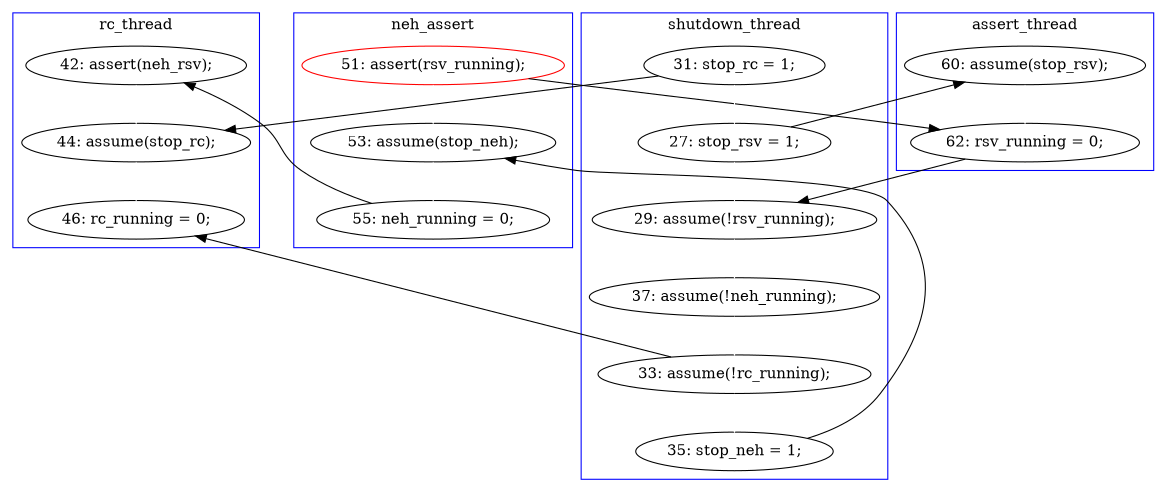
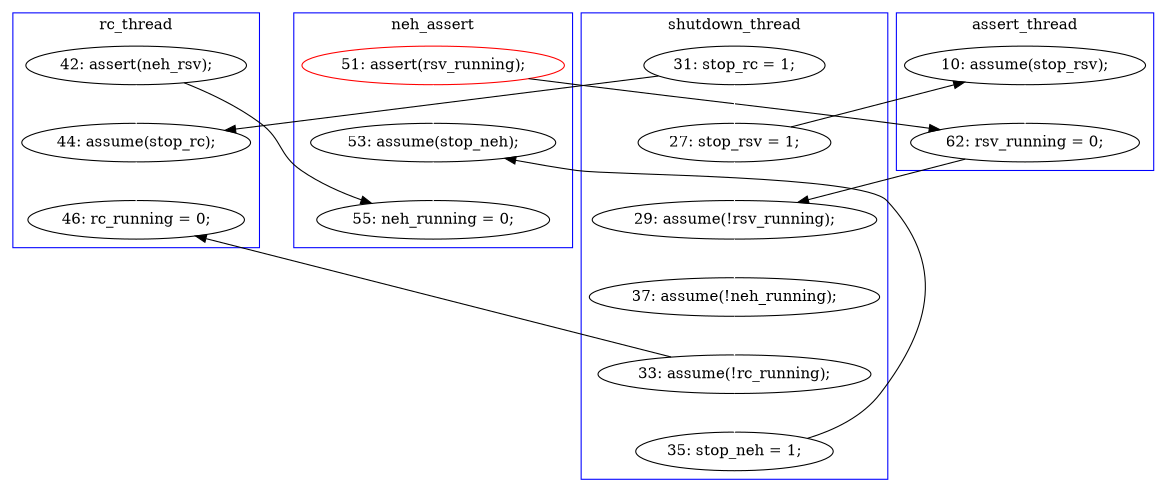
(1025, 65) -> (1025, 65)
(281, 148) -> (275, 139)
